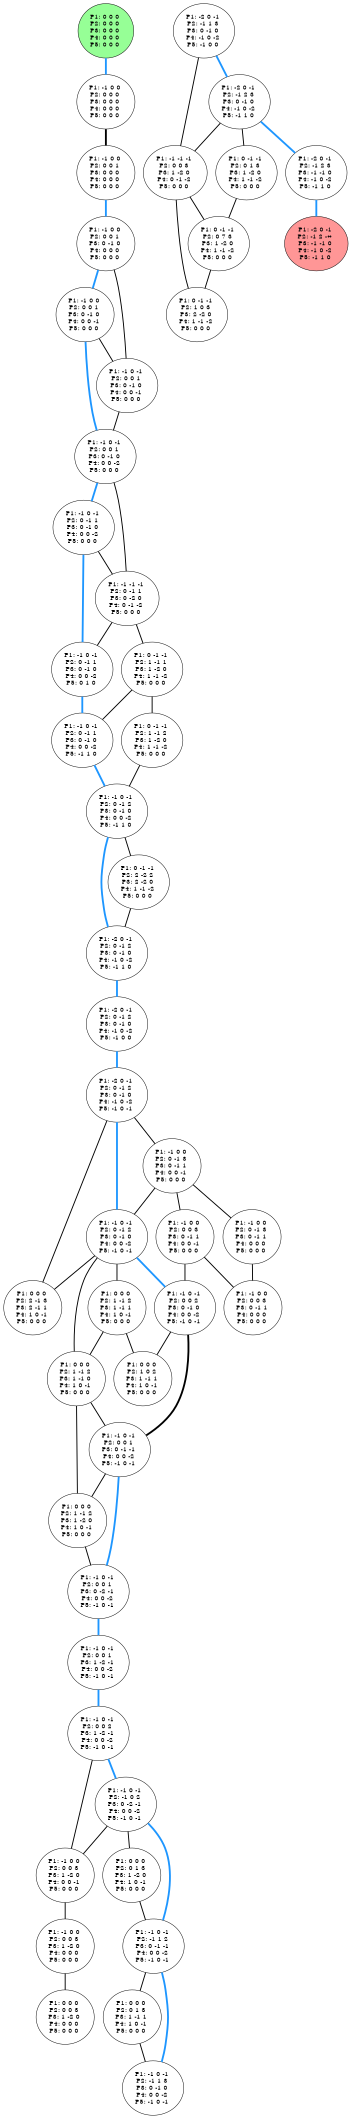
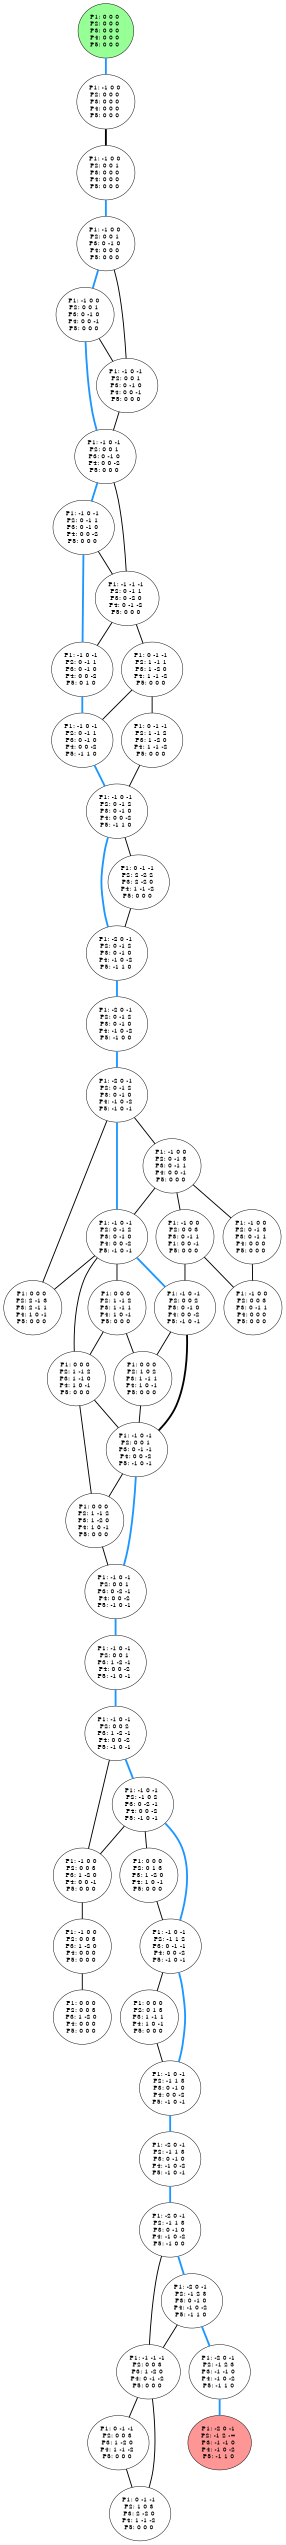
(246, 173) -> none
(219, 244) -> (118, 2443)
(185, 1237) -> (185, 1237)
none -> (140, 1414)
none -> (170, 2159)
